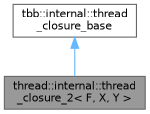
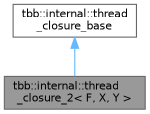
(75, 93) -> (75, 93)
